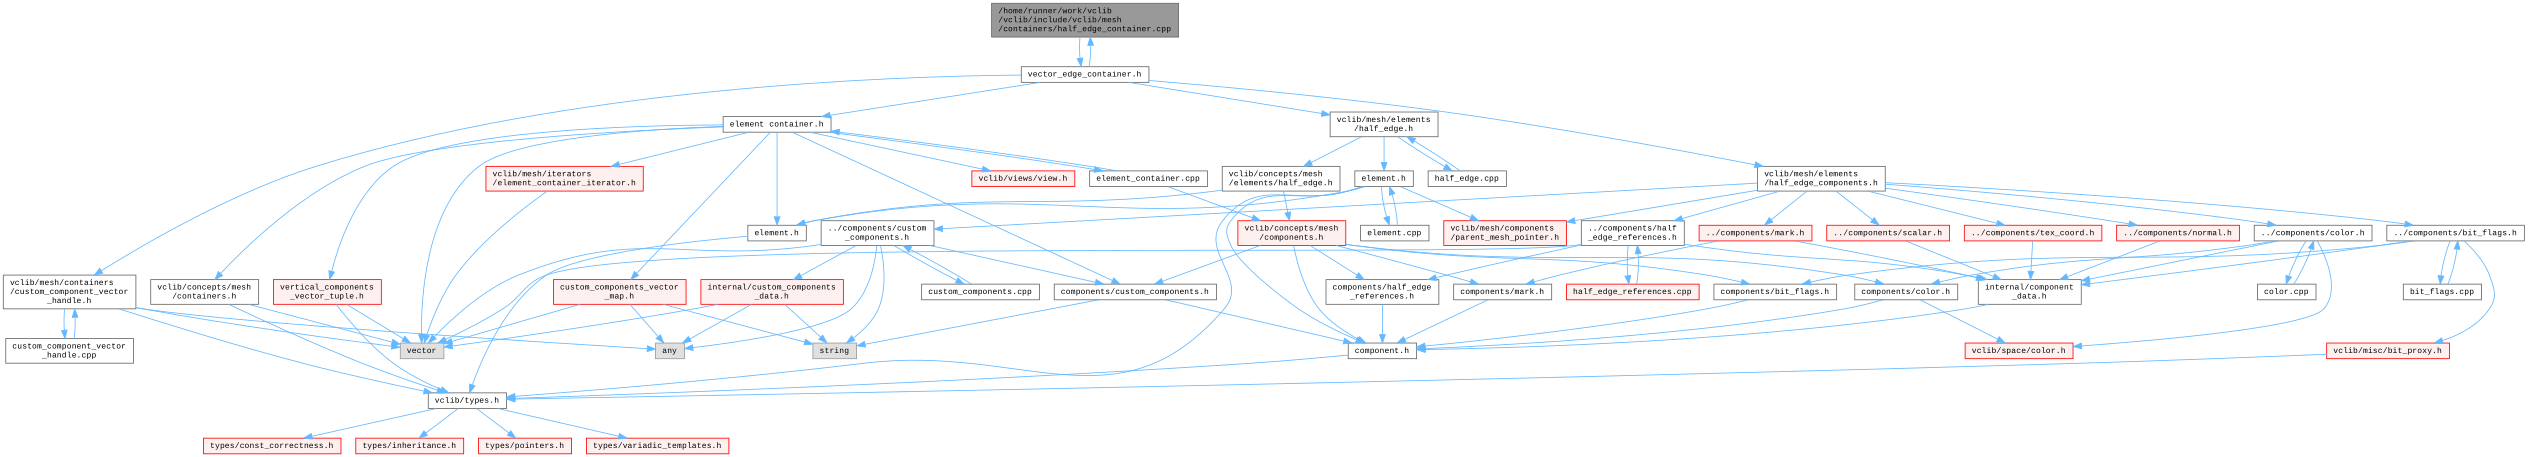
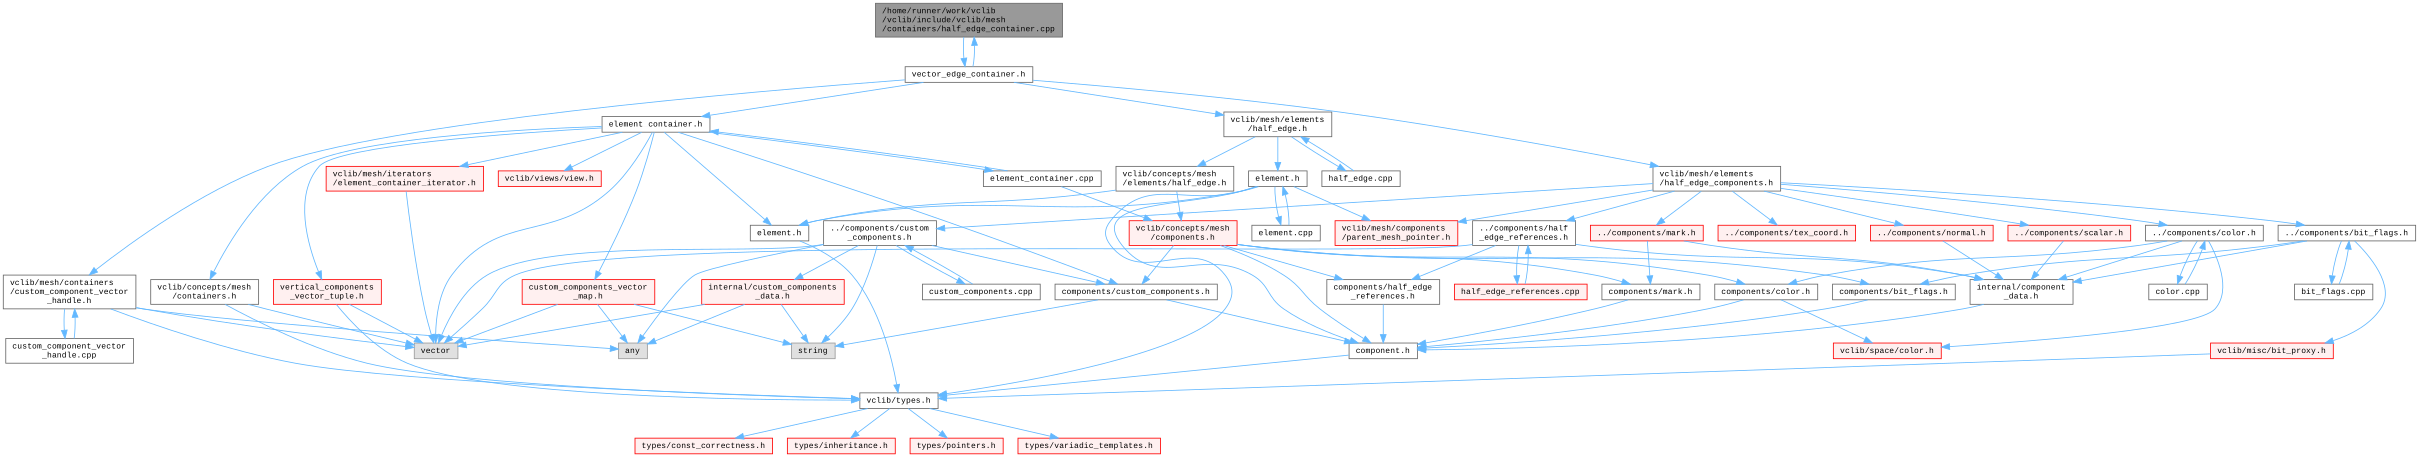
(2032, 254) -> none
